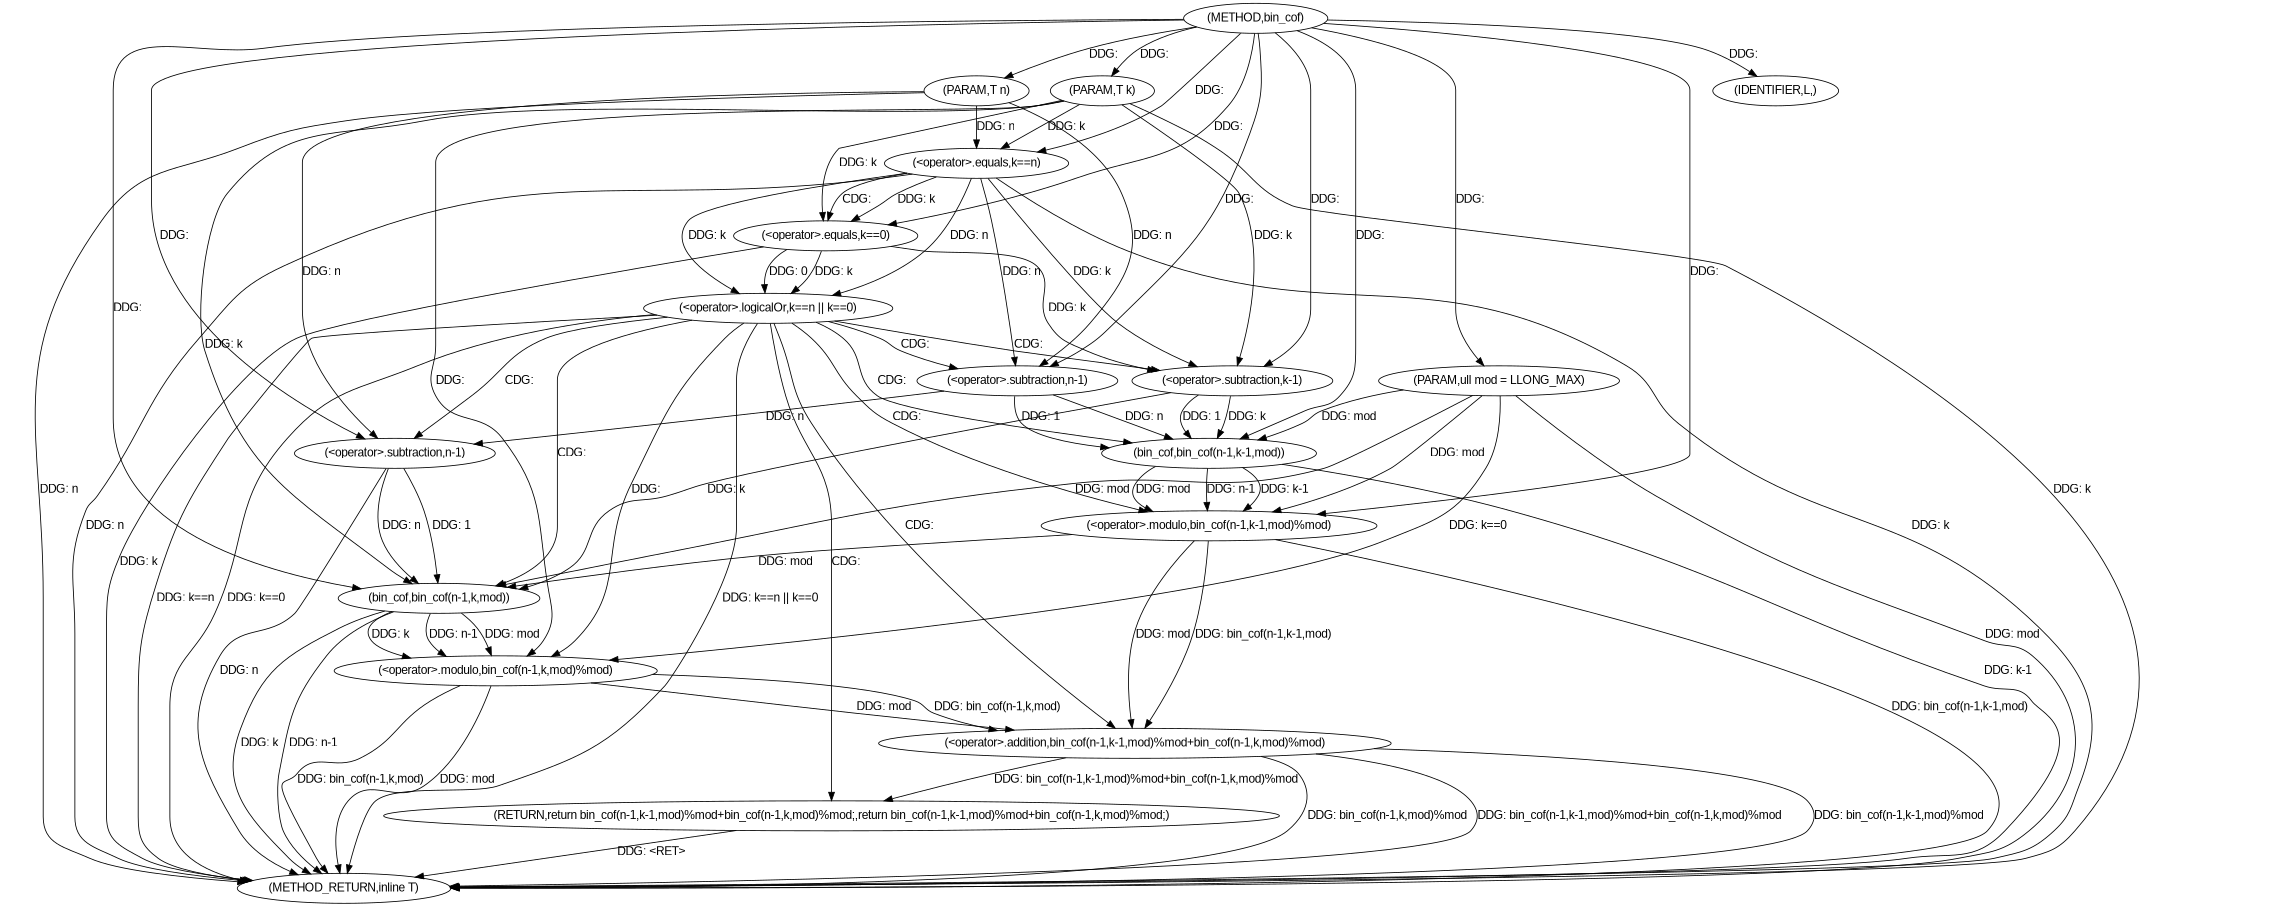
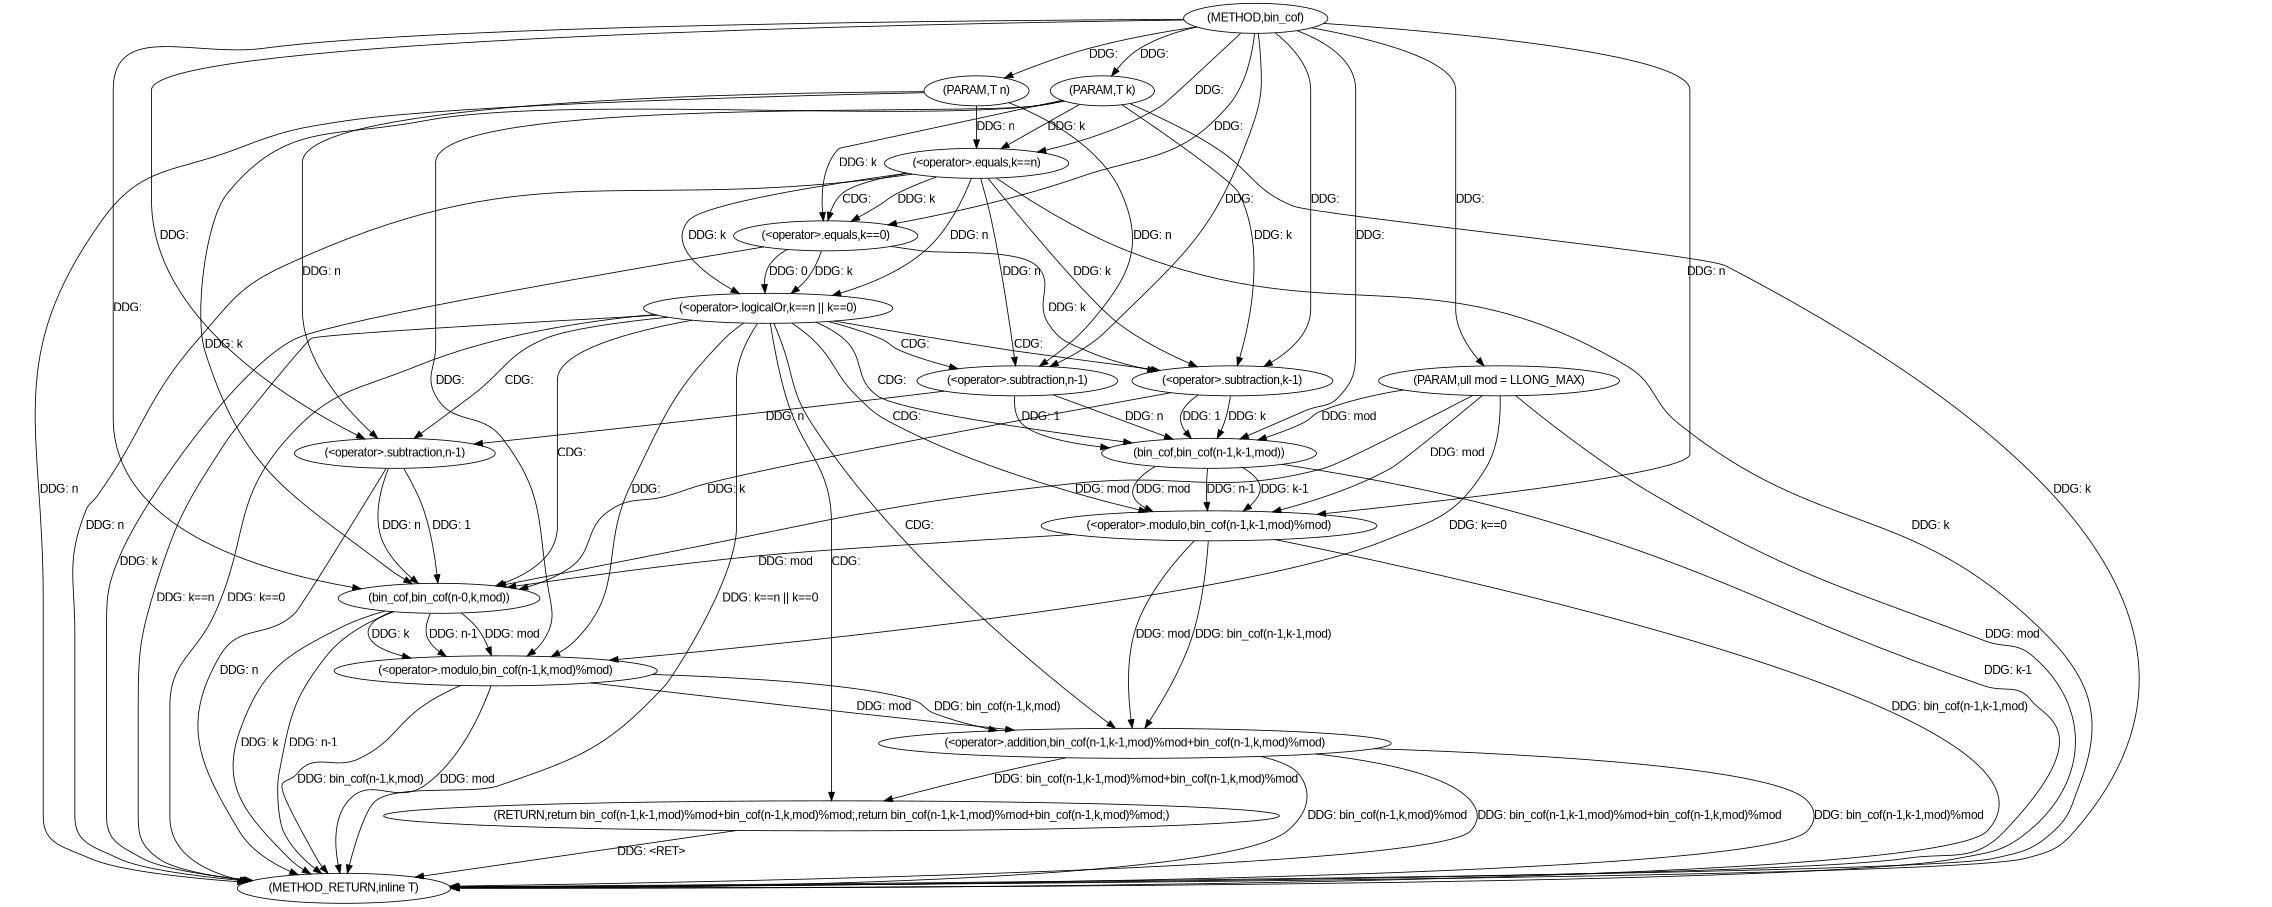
(1776, 91) -> none
(1706, 272) -> (1706, 272)
(439, 598) -> (439, 598)
